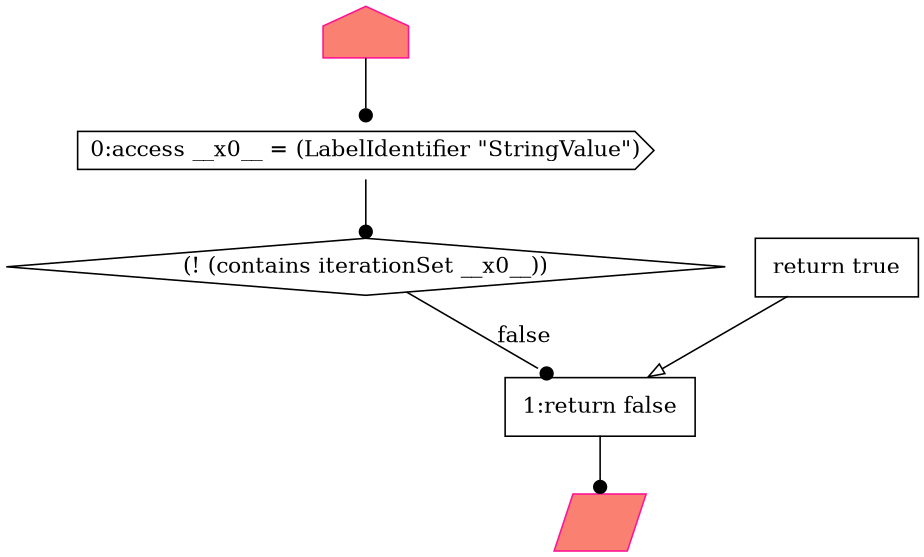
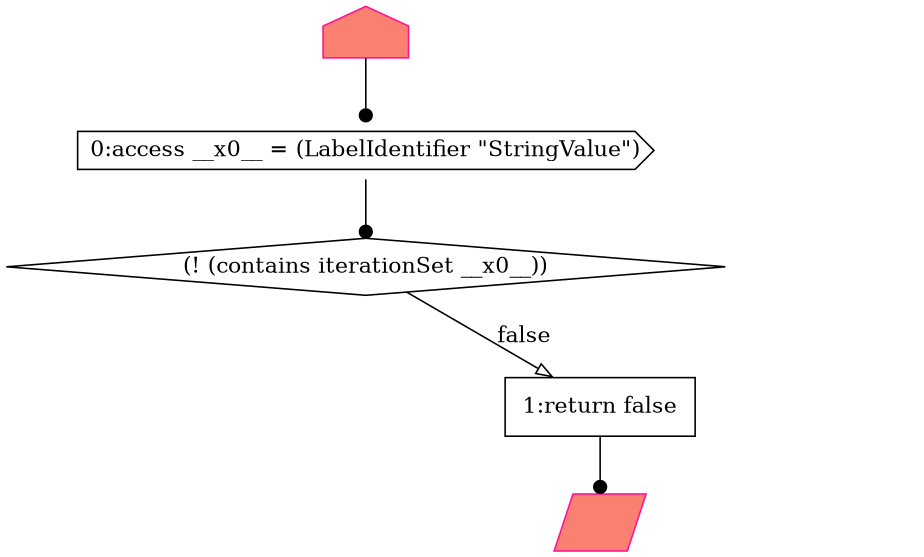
(836, 267) -> none
(472, 330) -> (472, 330)
